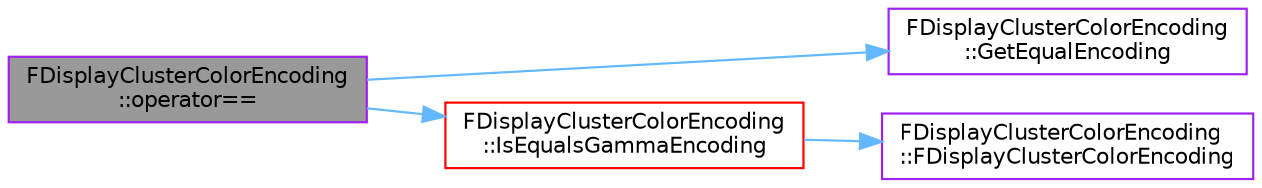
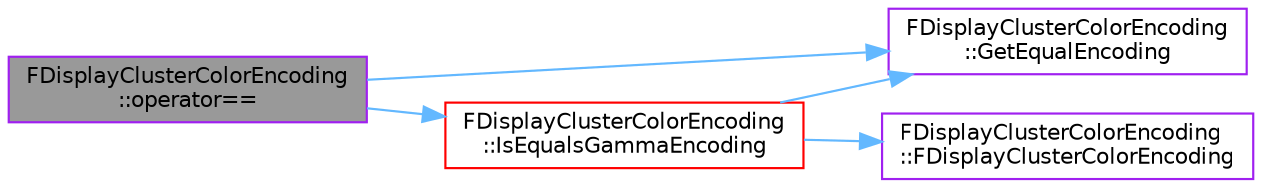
none -> (835, 91)
